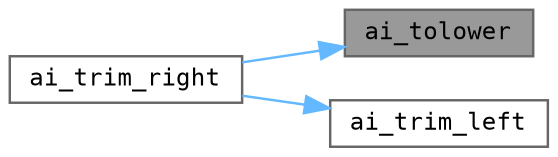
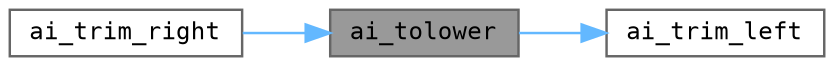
(273, 100) -> (550, 33)
